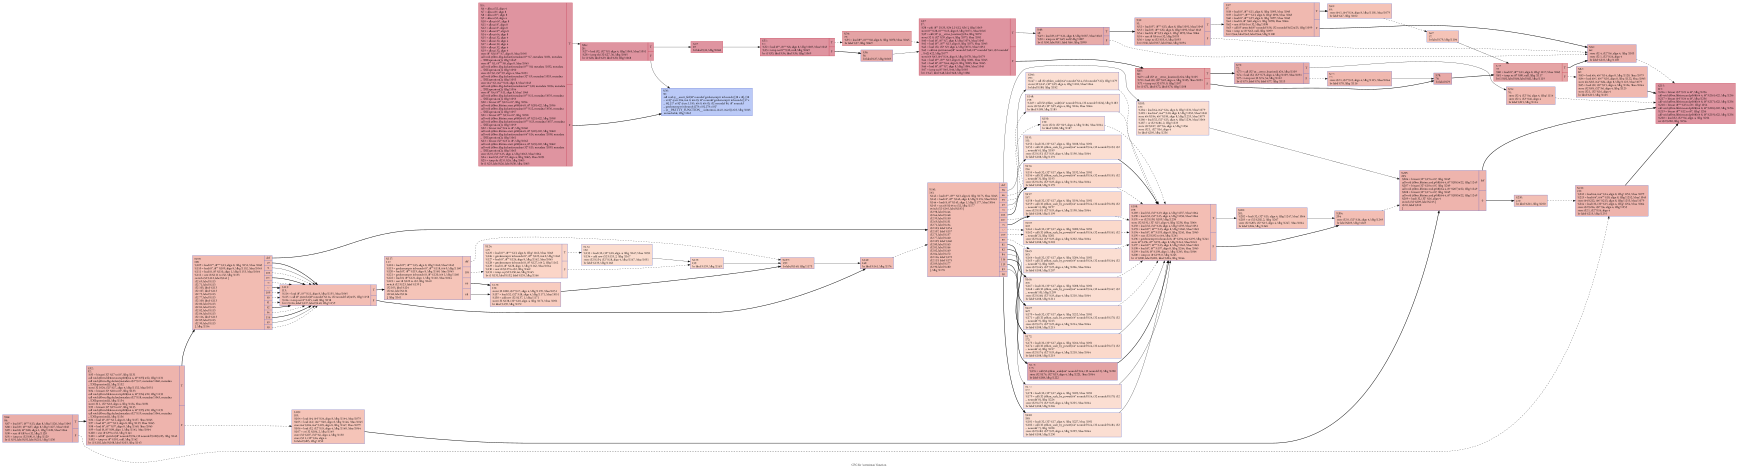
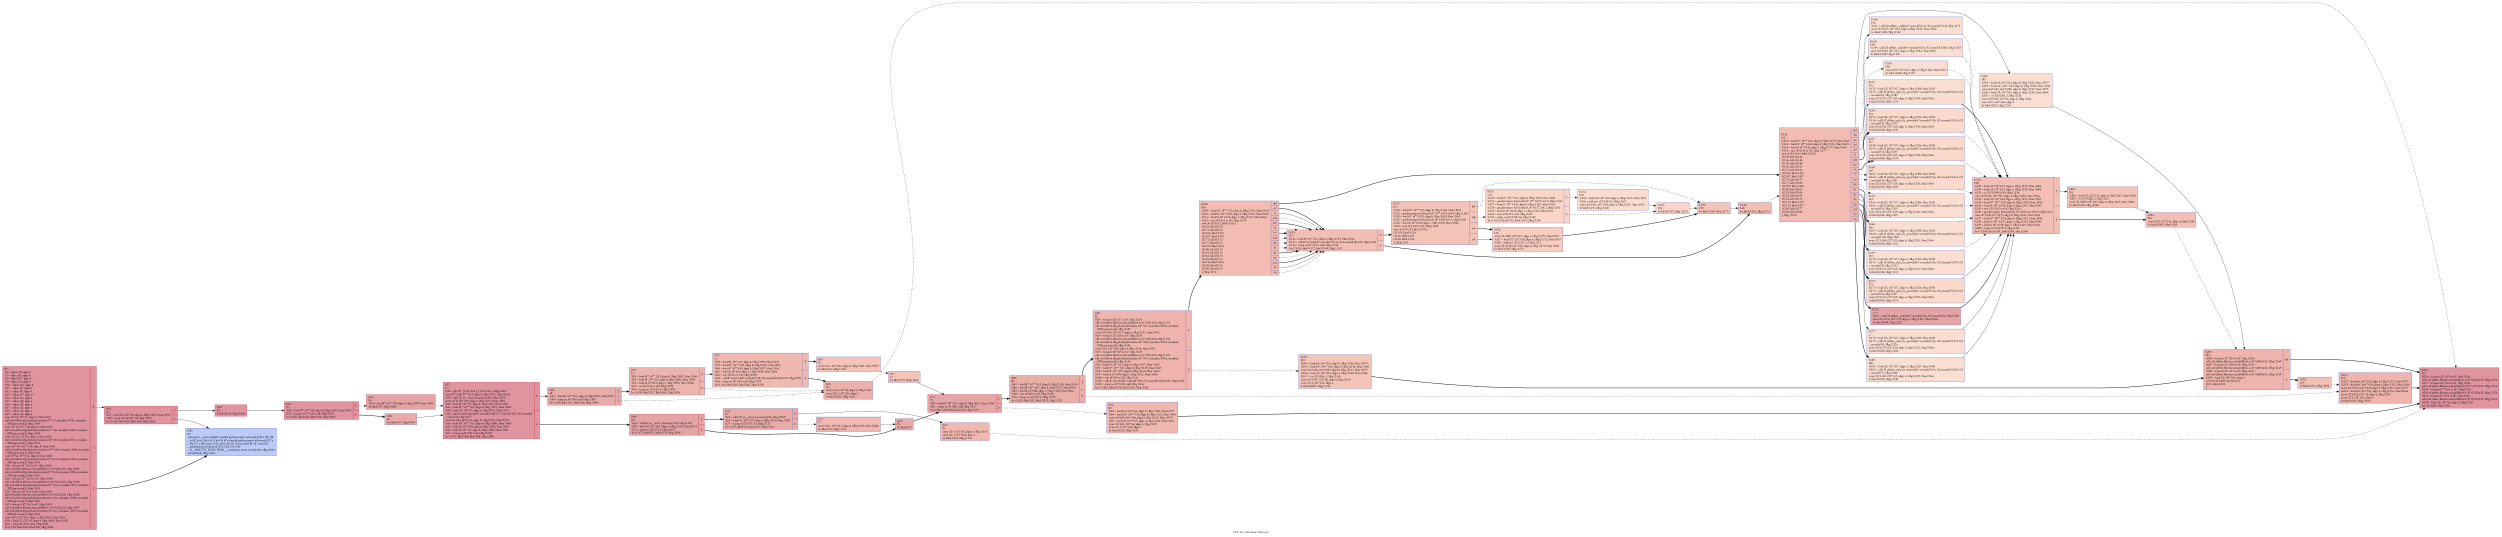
(1576, 64) -> (1004, 399)
